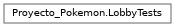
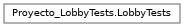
(88, 14) -> (92, 14)
